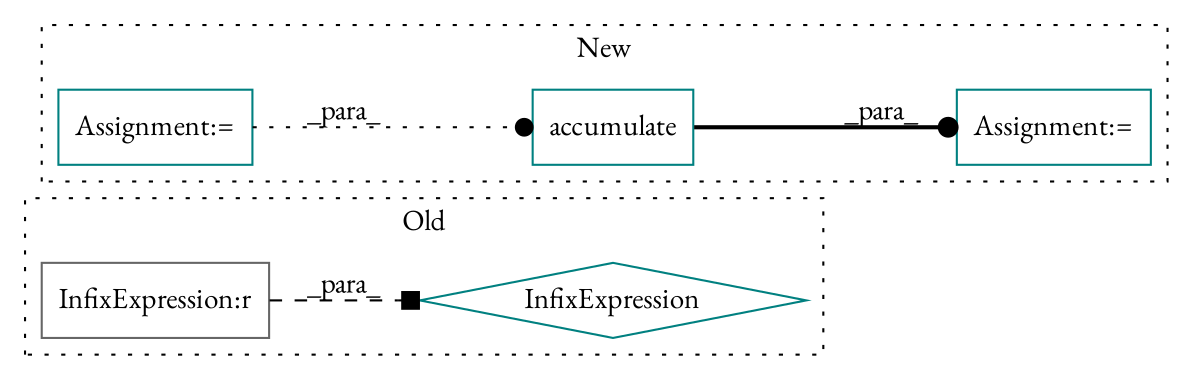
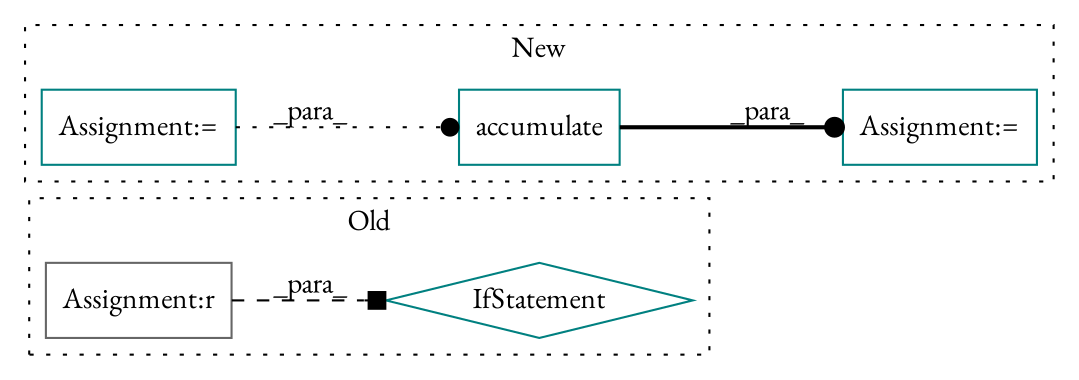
(155, 300) -> (139, 300)
(613, 300) -> (539, 300)
